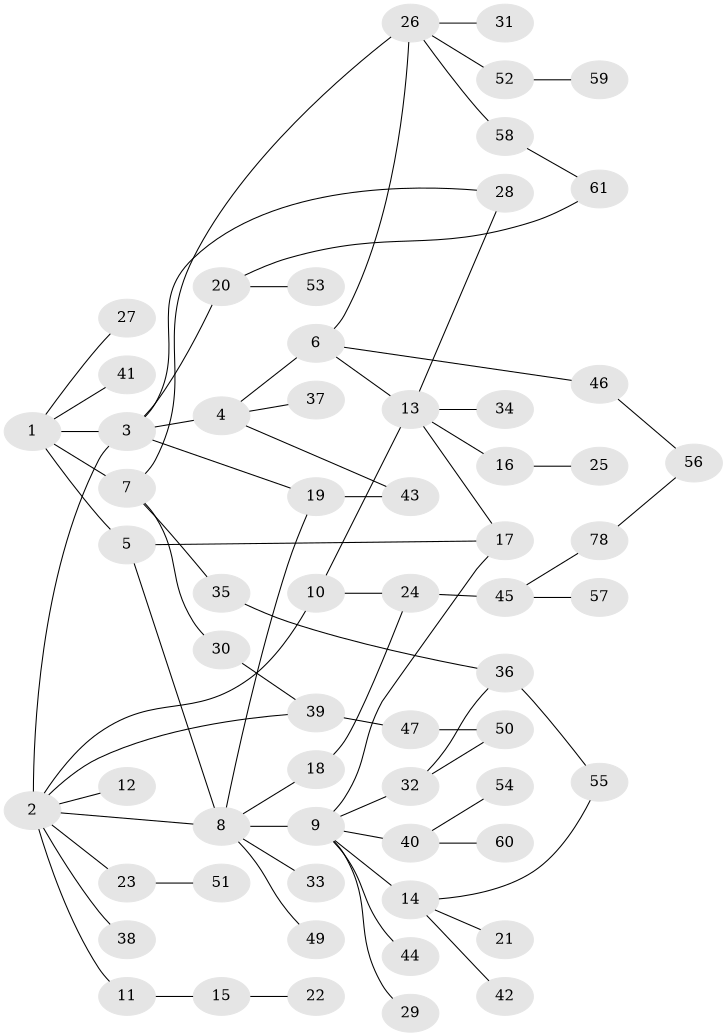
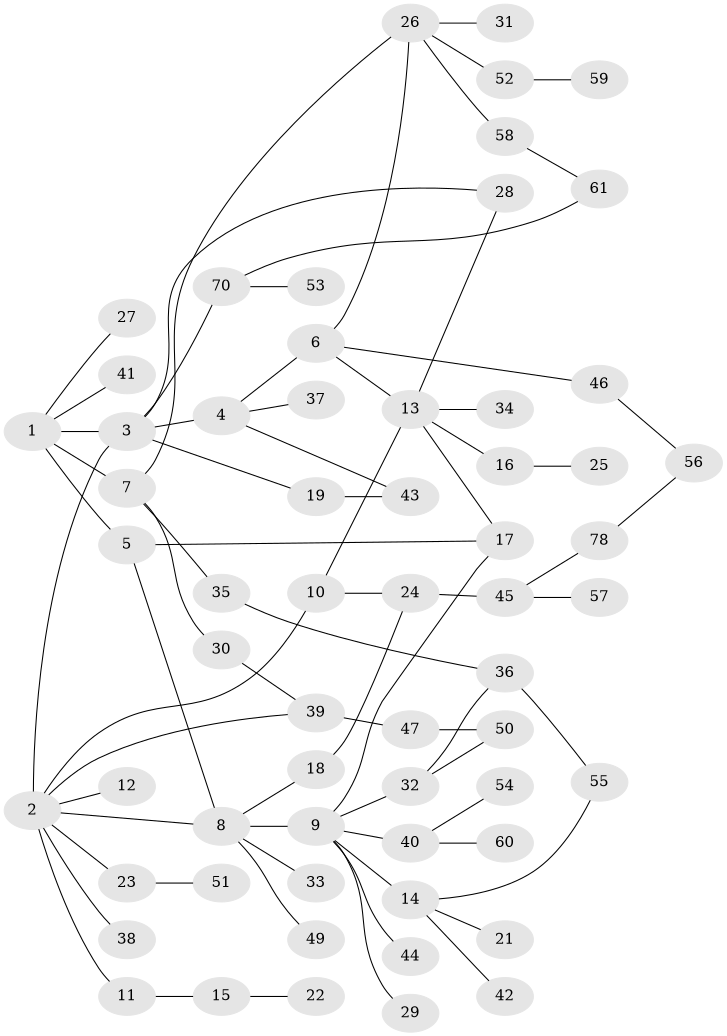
(222, 287) -> (222, 287)
(261, 659) -> none
